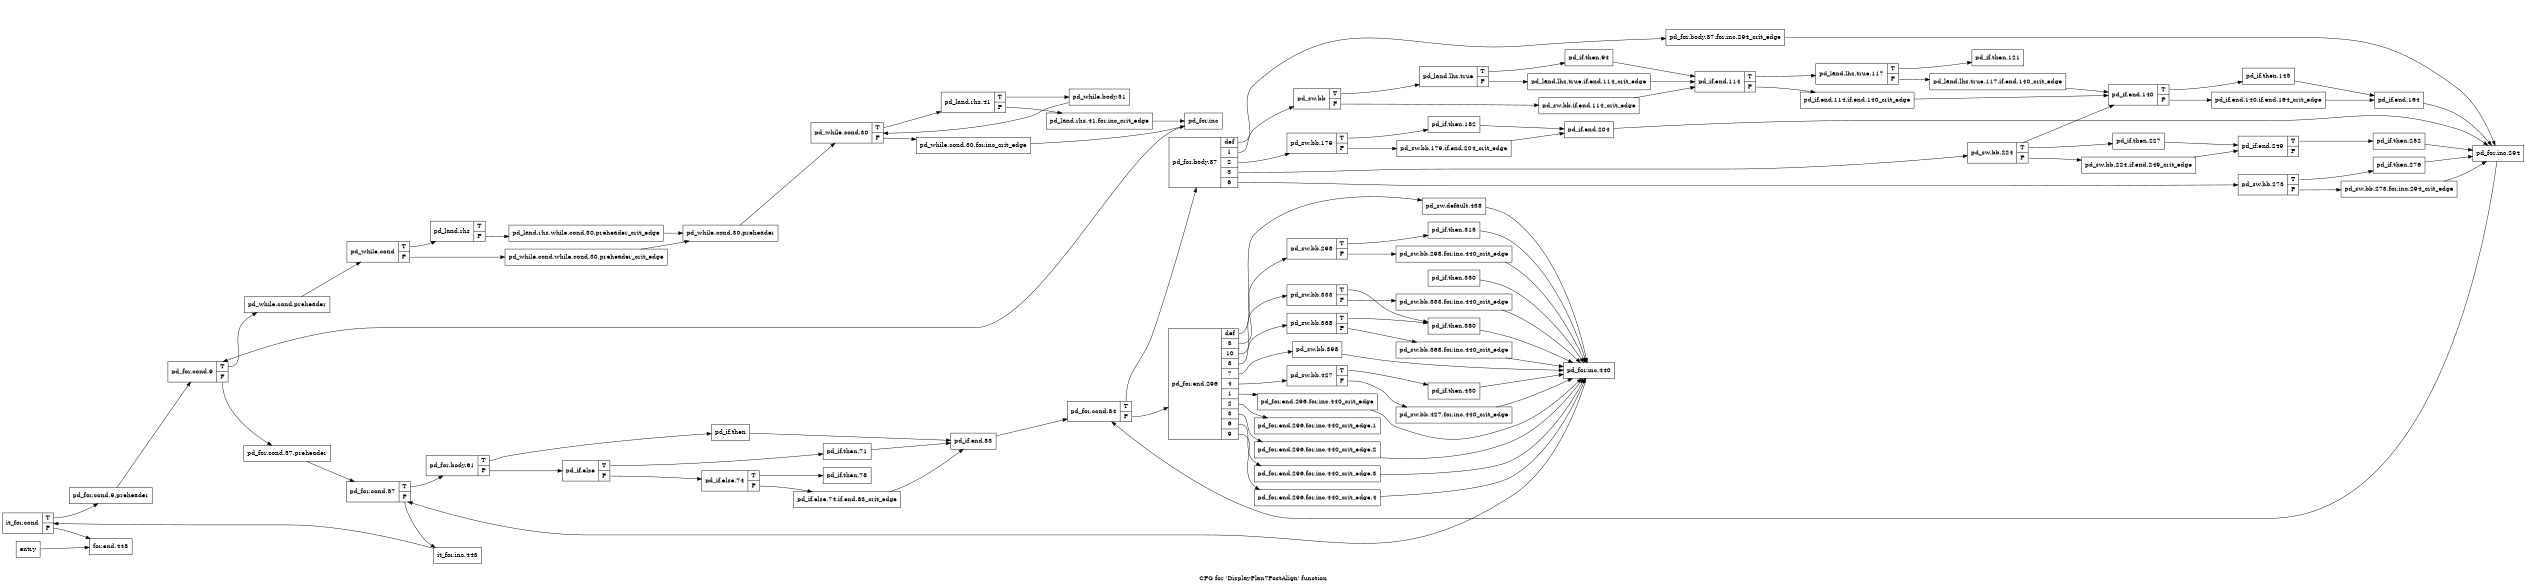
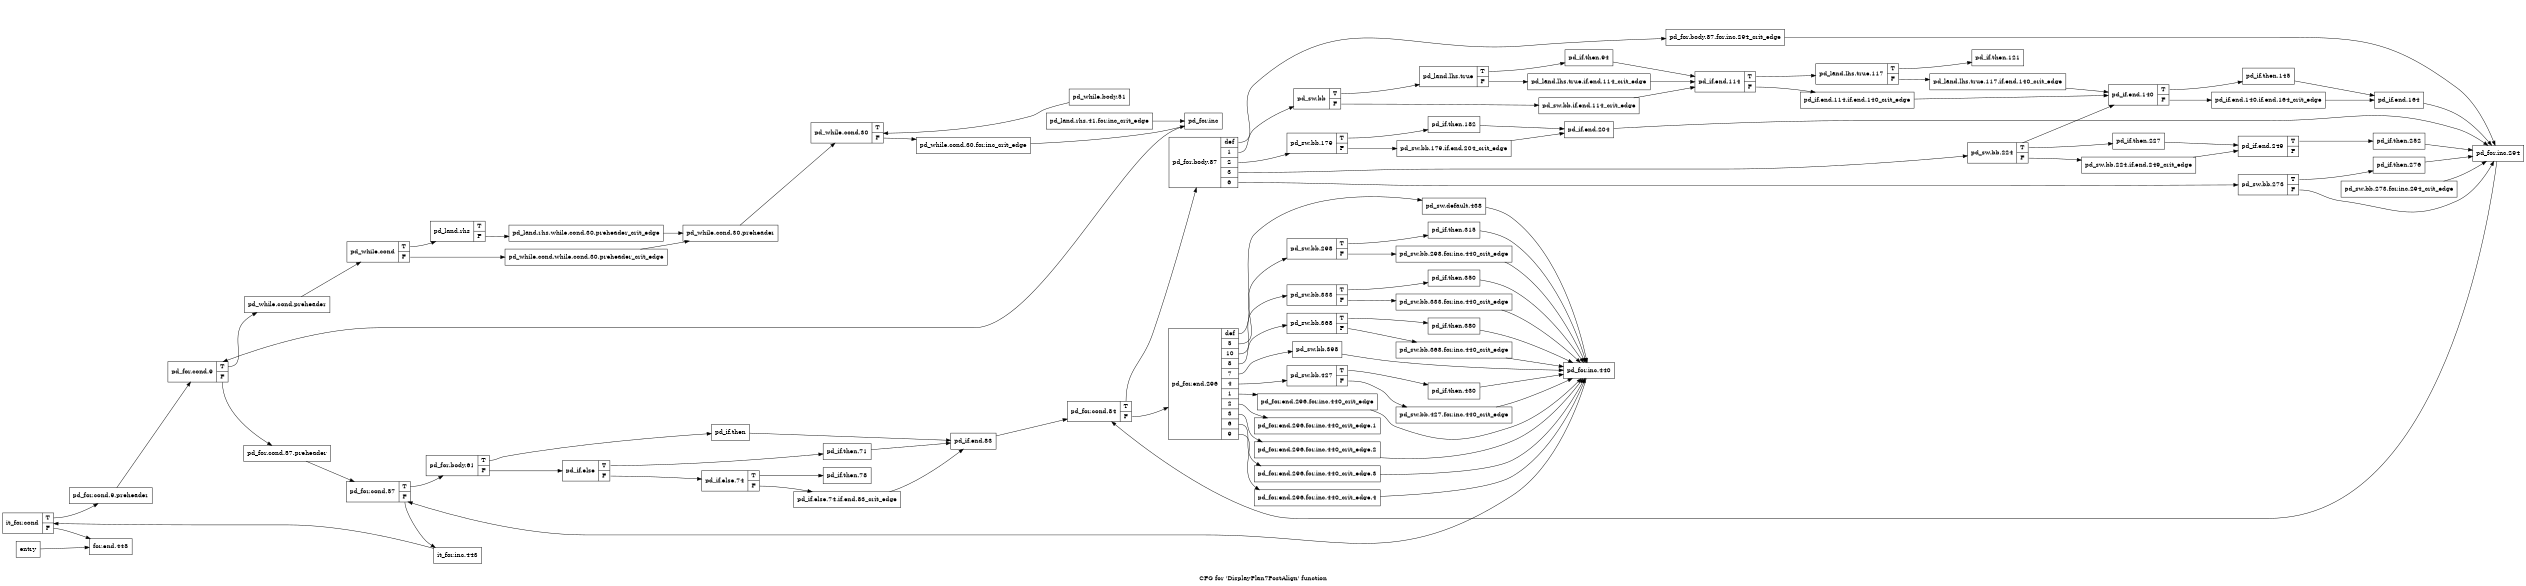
(973, 102) -> none
(2318, 190) -> (2403, 212)
(1384, 308) -> (1386, 288)
